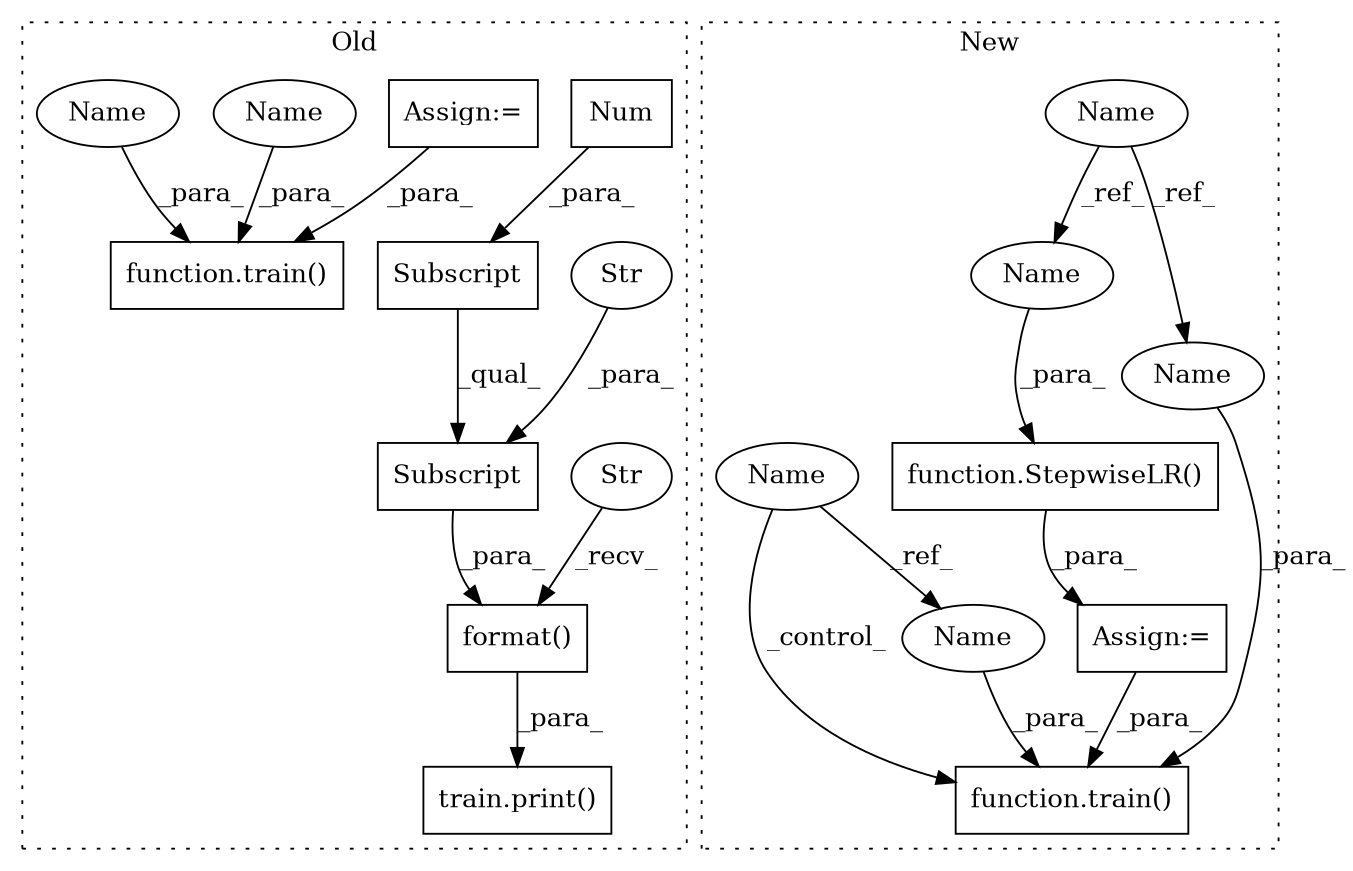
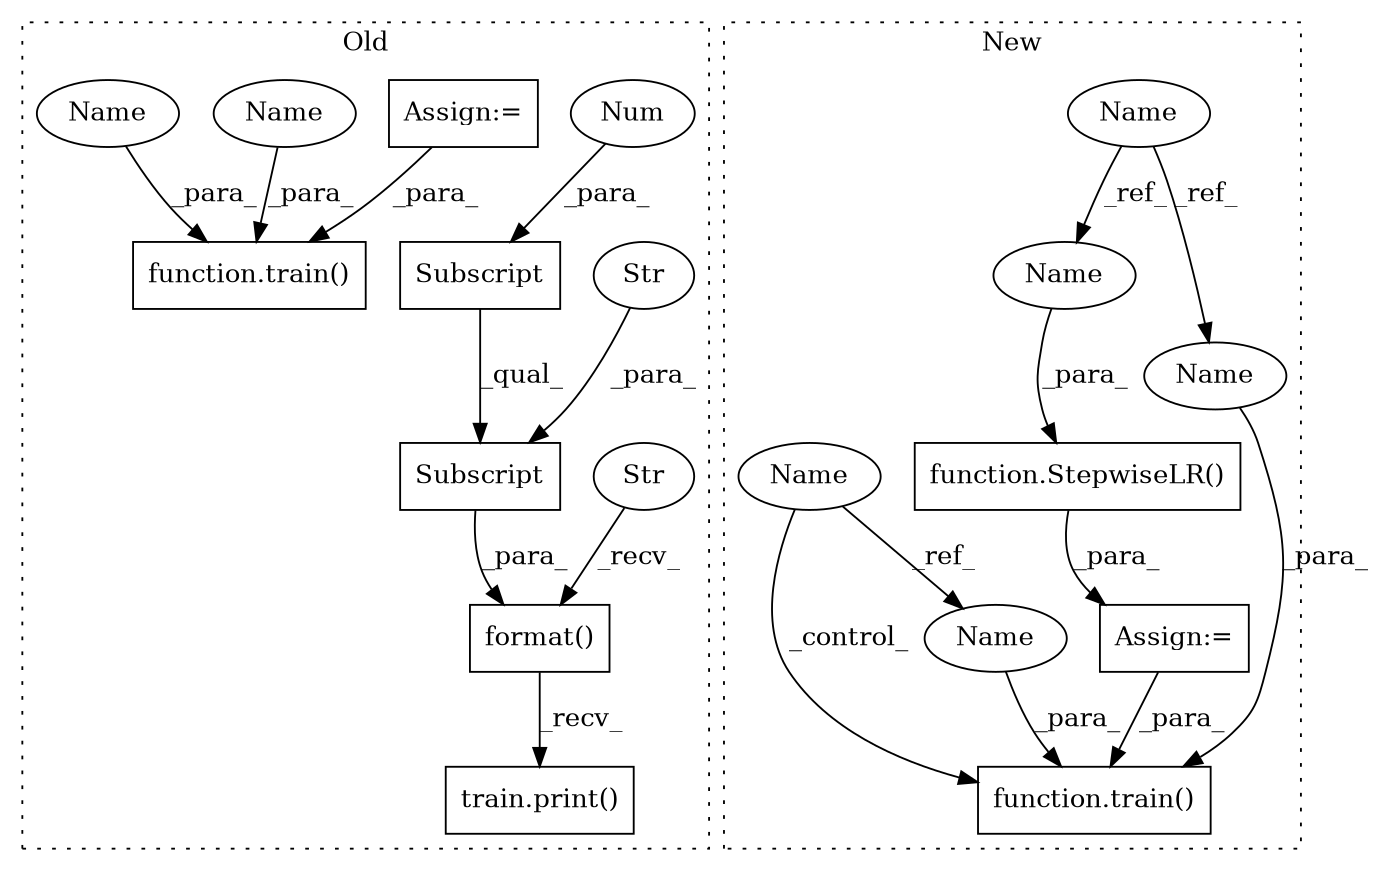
(622, 114) -> (633, 114)
(560, 719) -> (582, 719)
